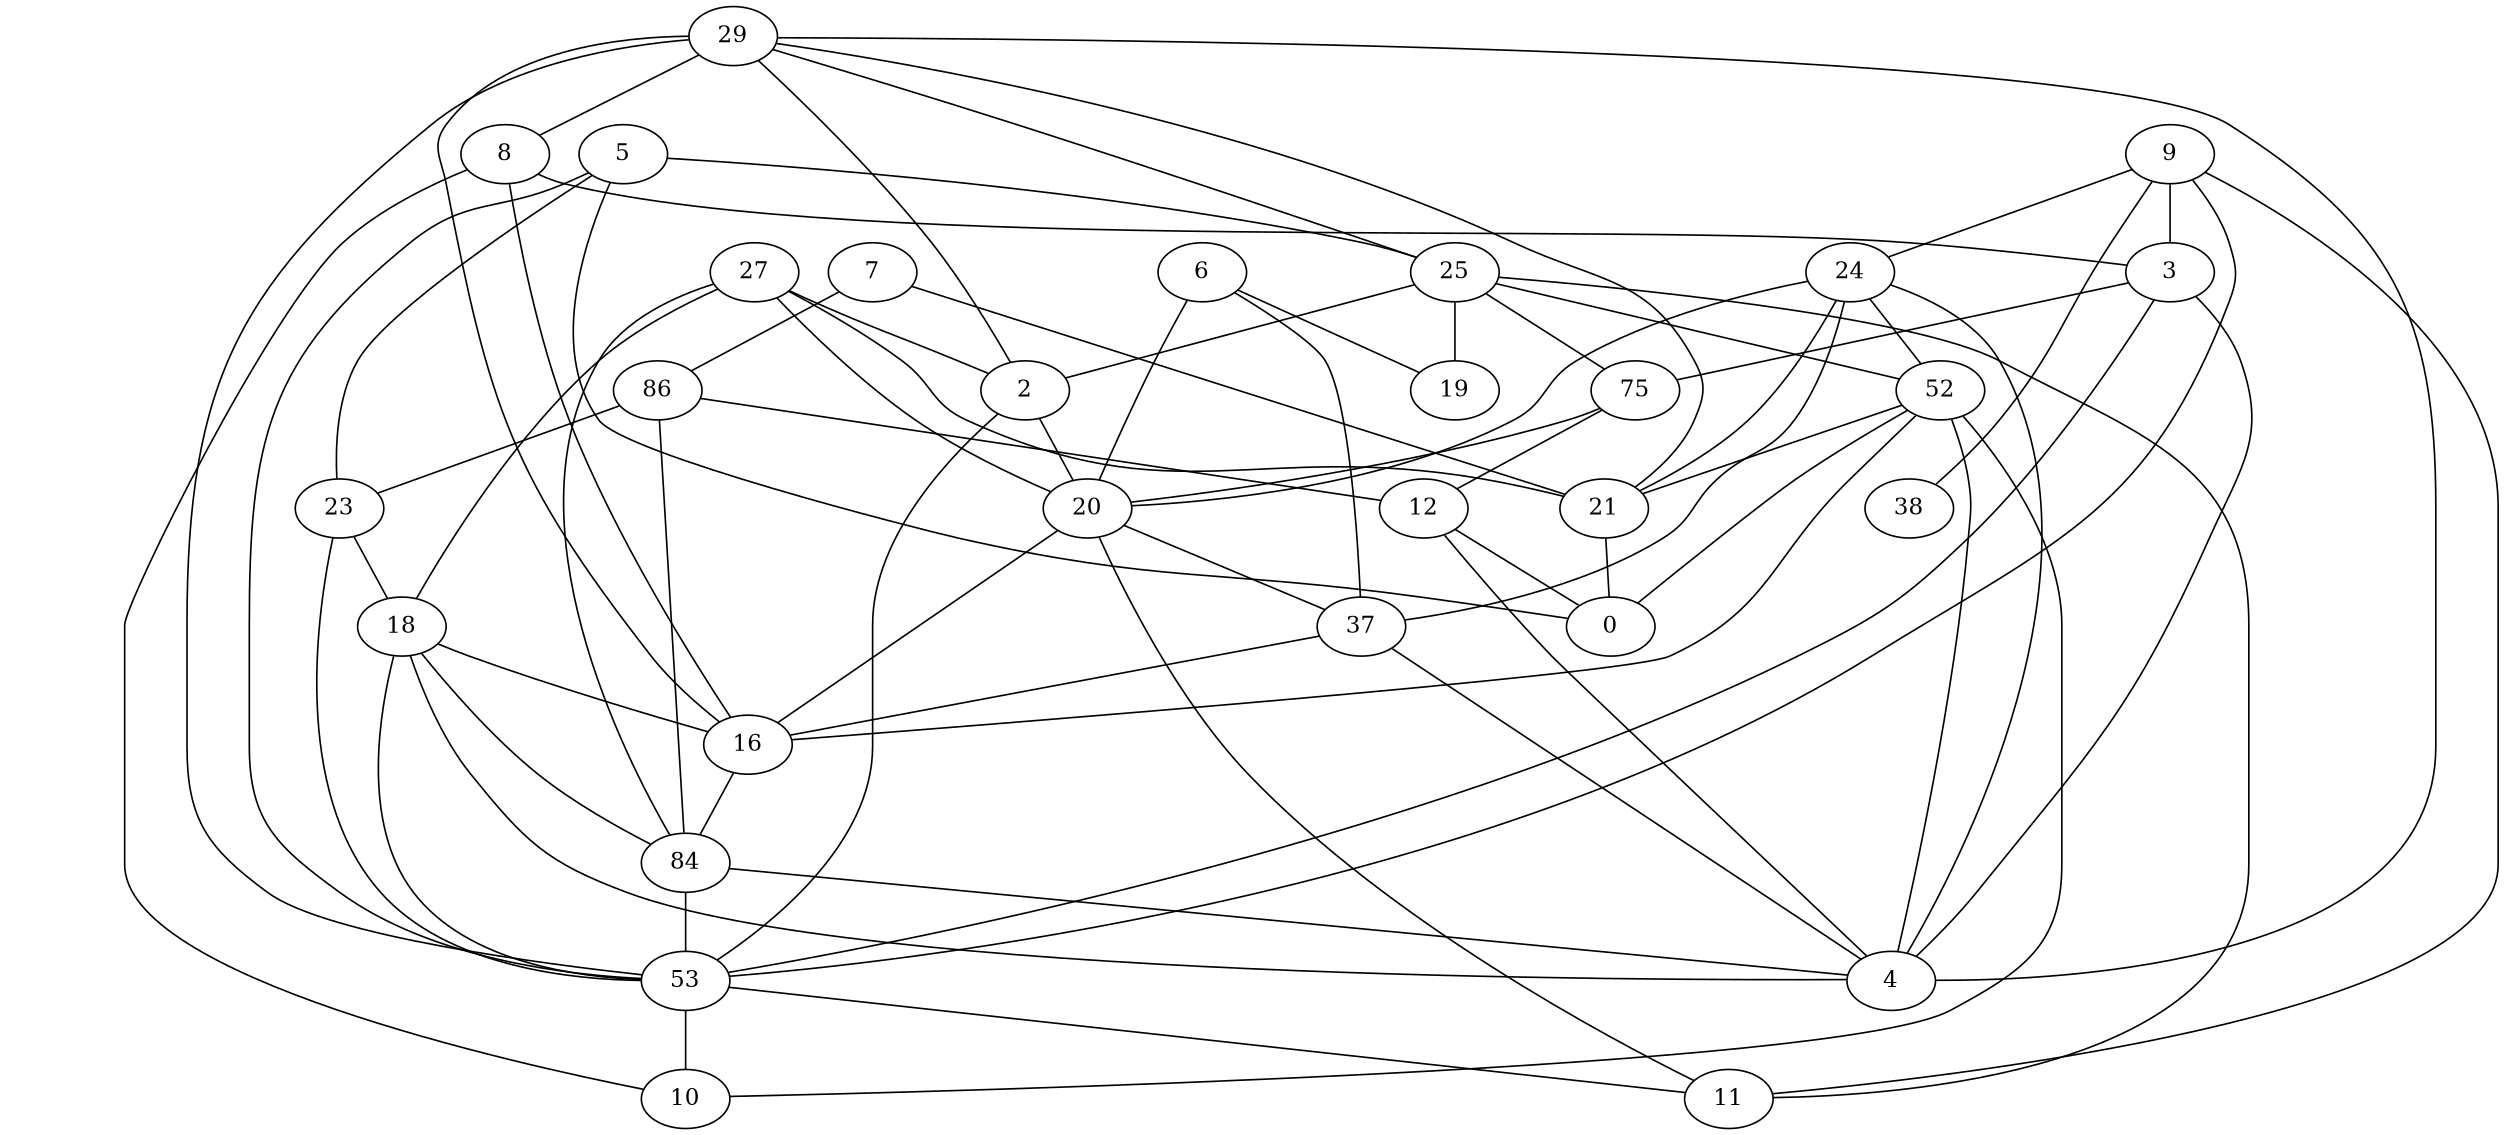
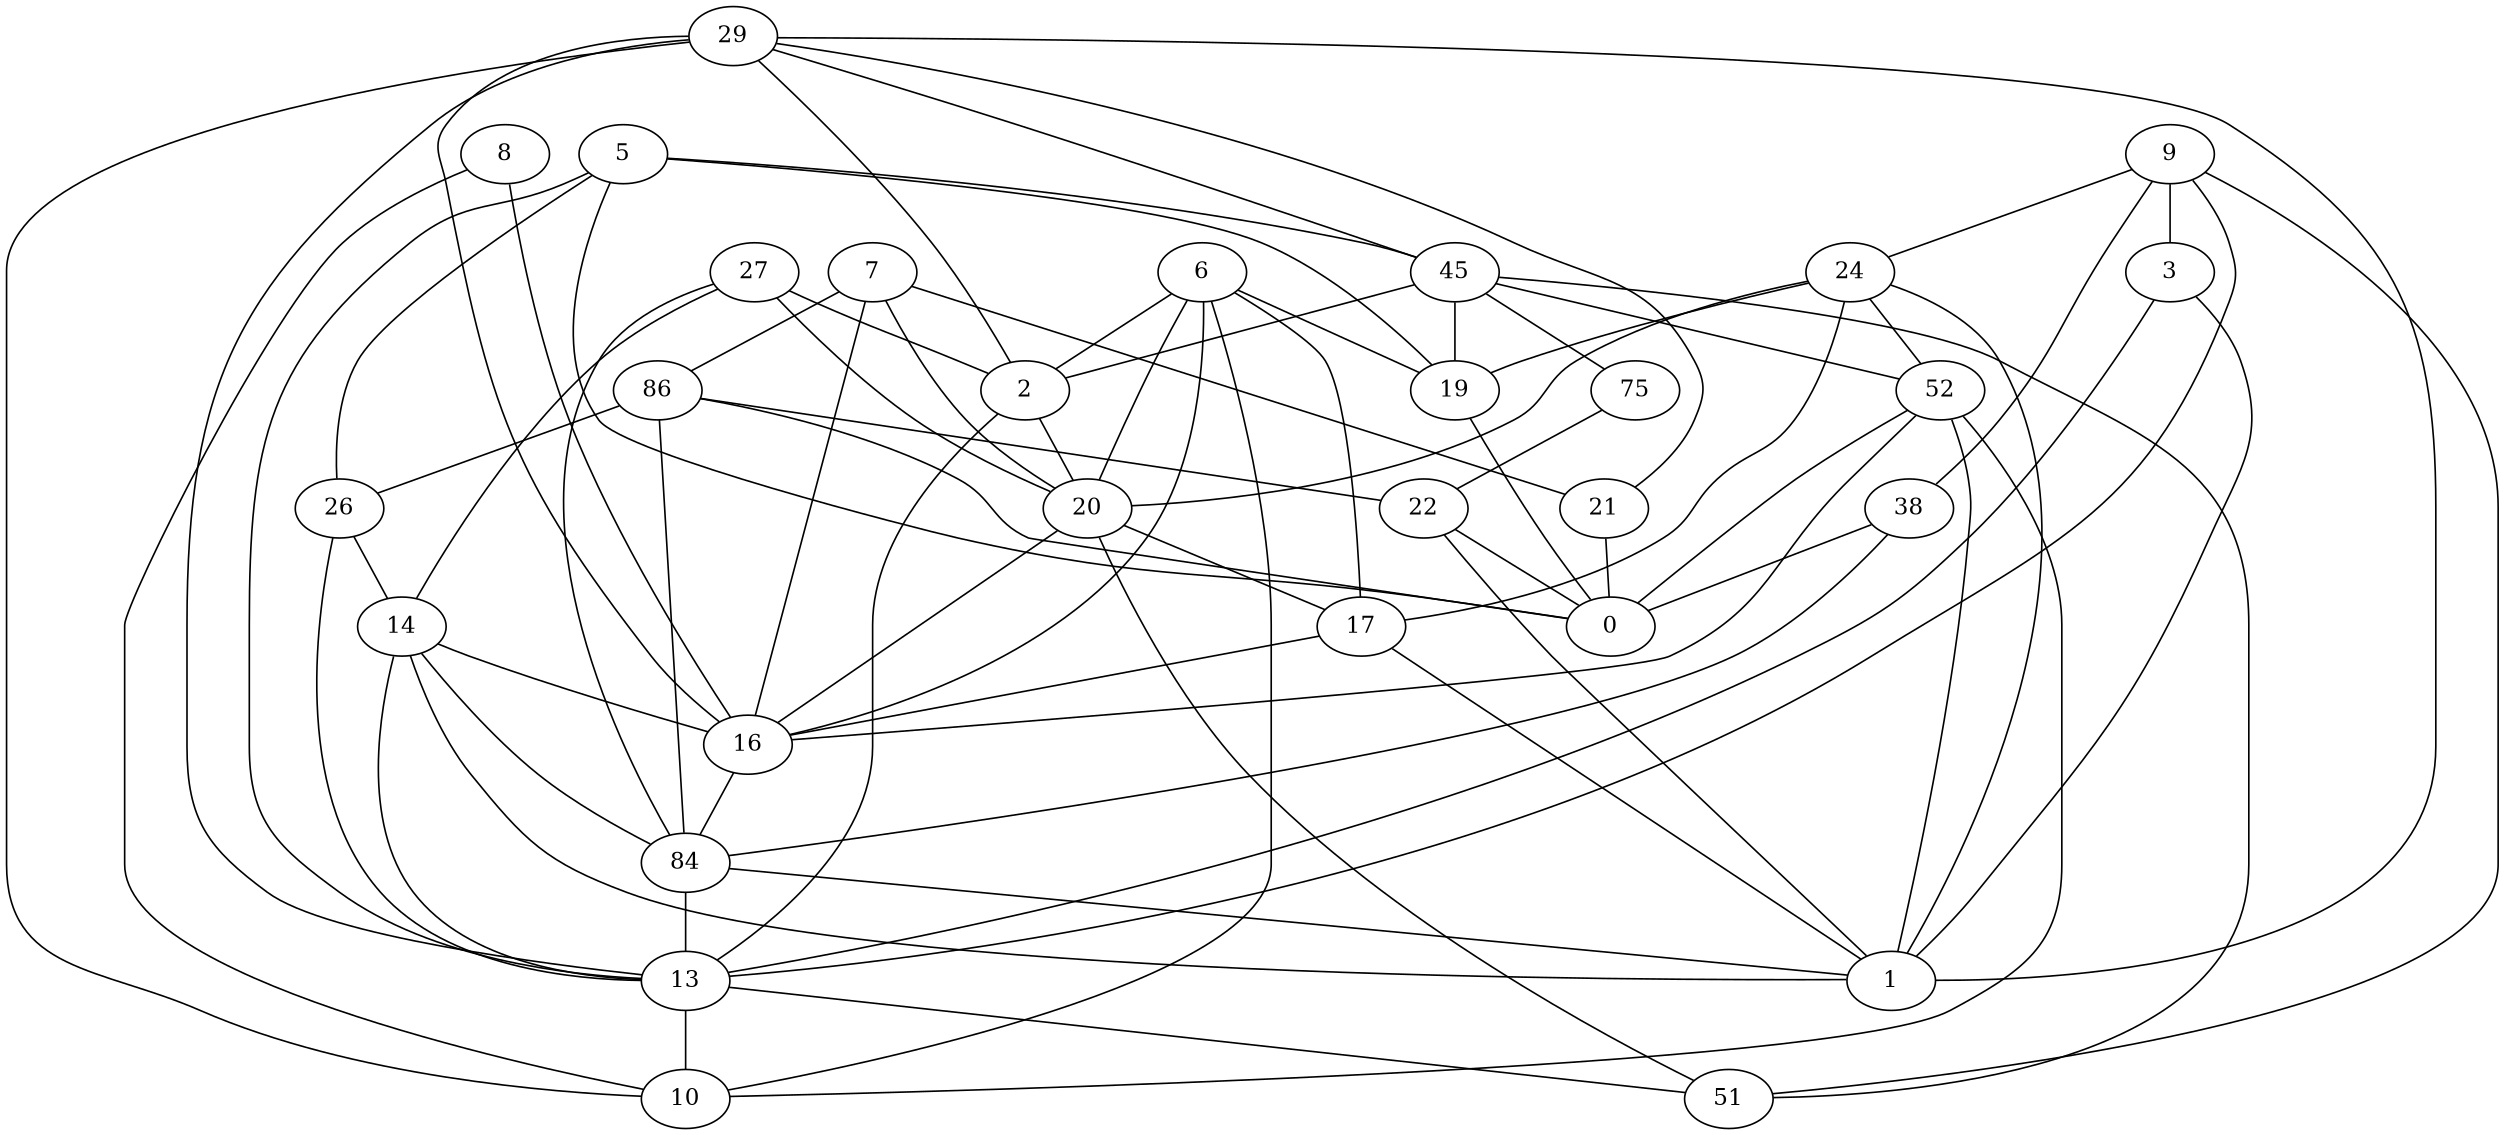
(619, 95) -> (7, 552)
none -> (1191, 223)
(1251, 232) -> none
(1455, 272) -> (1455, 272)
none -> (1114, 331)
(1880, 336) -> none
(1755, 413) -> (1601, 336)
(1785, 445) -> none
(1368, 466) -> (956, 408)
(1255, 469) -> none
(340, 508) -> (340, 508)
(1424, 508) -> (1424, 508)
none -> (1527, 511)
none -> (808, 519)
none -> (1118, 552)
none -> (1760, 568)
none -> (1088, 598)
(402, 627) -> (402, 627)
(1361, 627) -> (1361, 627)
none -> (1333, 761)
none -> (1271, 825)
(686, 981) -> (686, 981)
(1891, 981) -> (1891, 981)
(1729, 1099) -> (1729, 1099)
